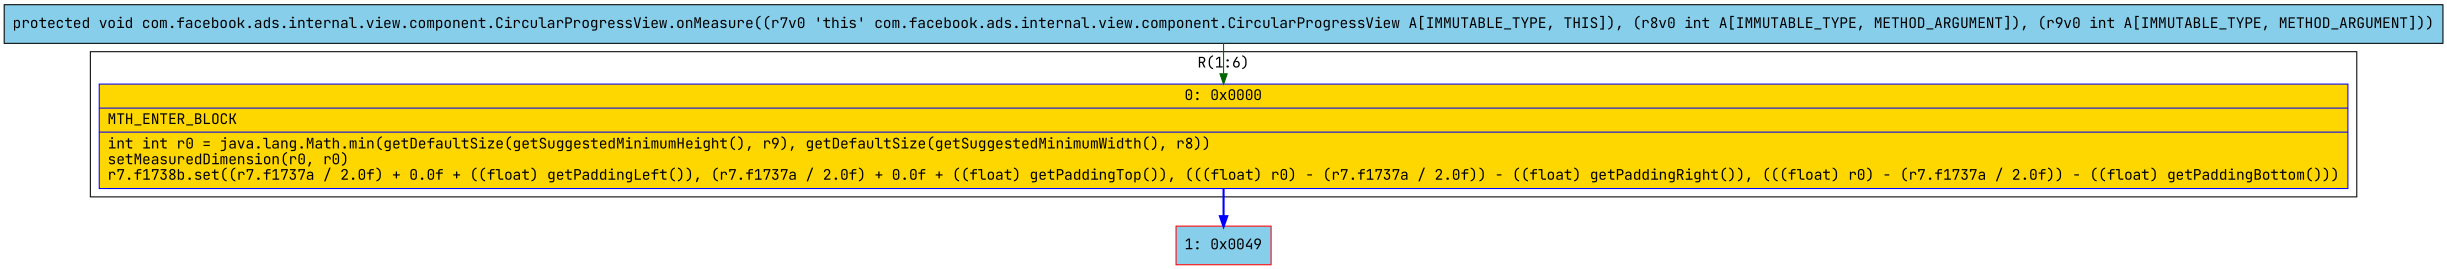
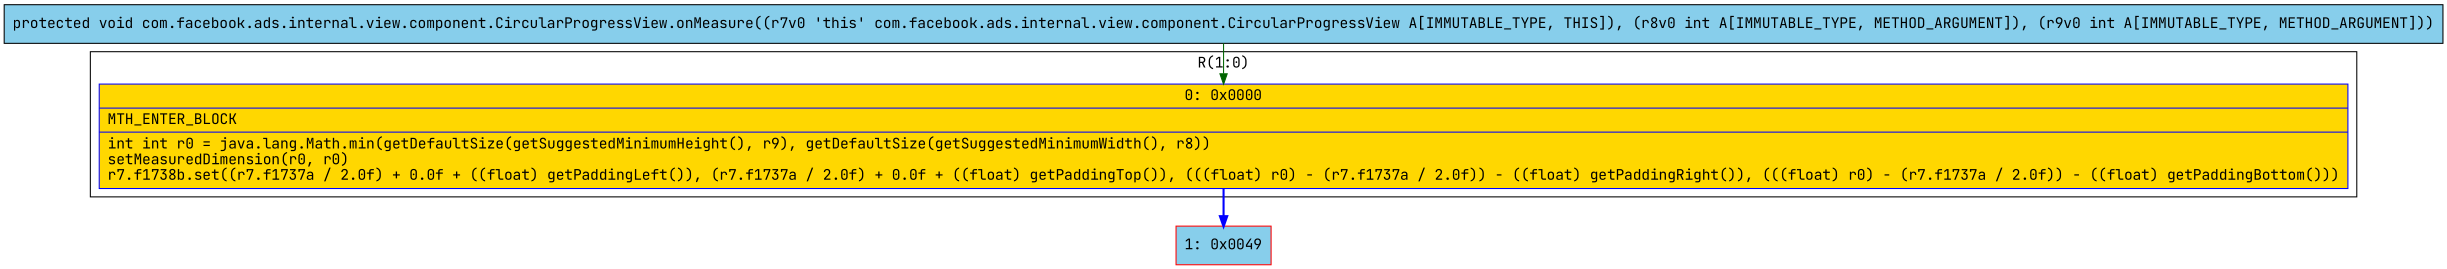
(1224, 64) -> (1224, 64)
